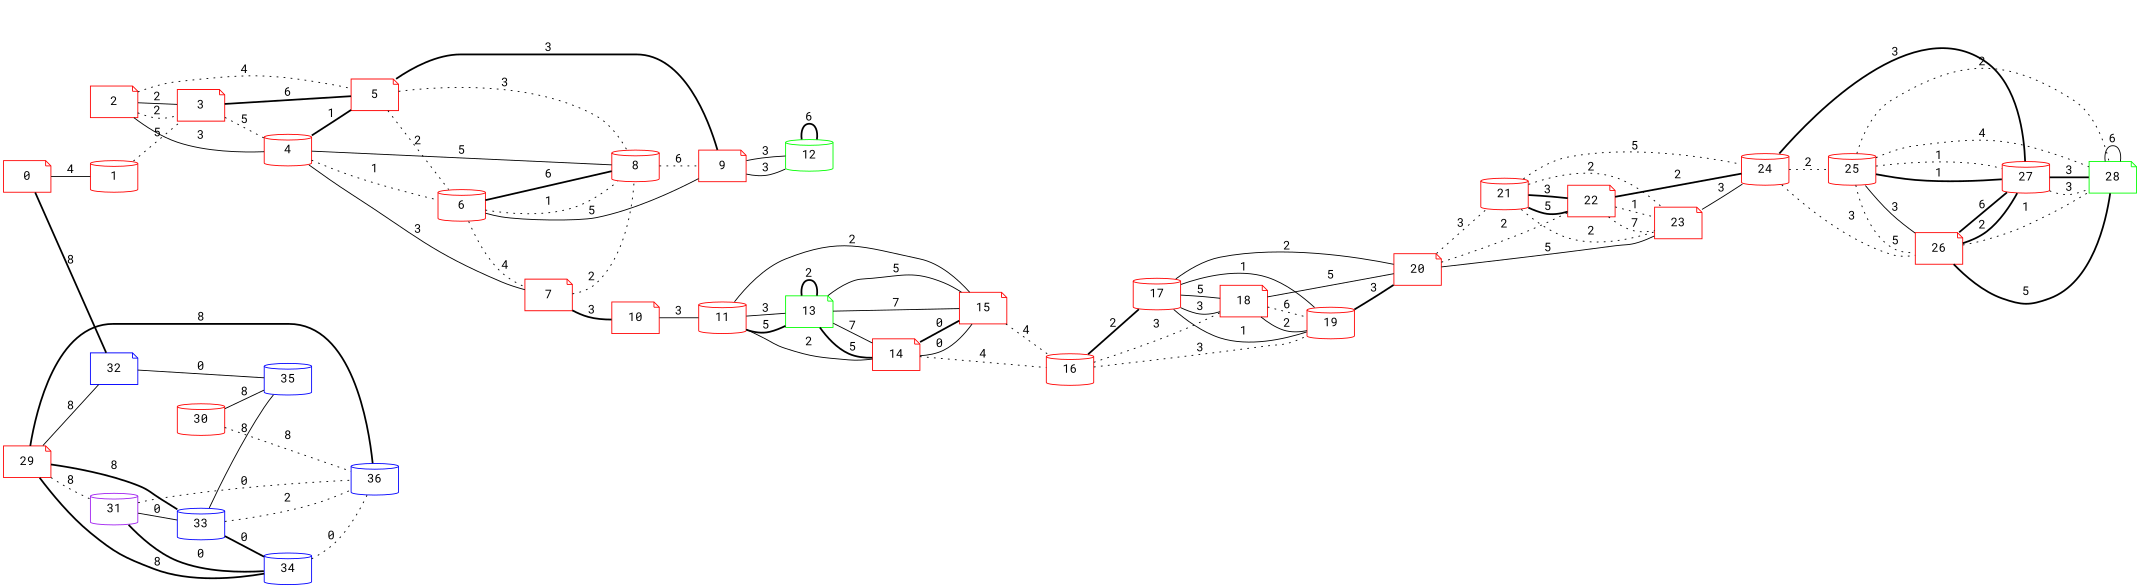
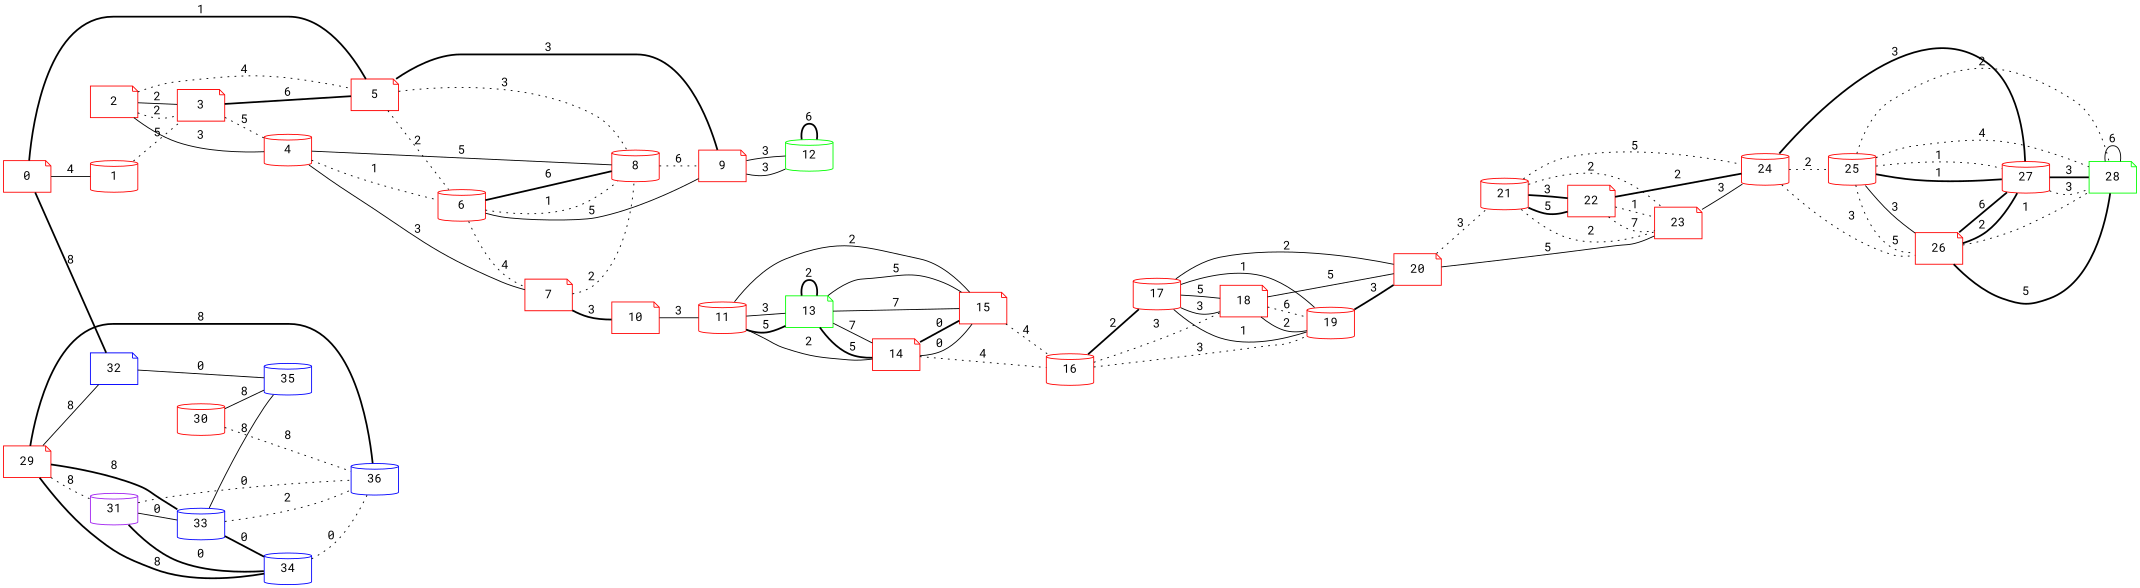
(331, 123) -> (162, 17)
(1505, 240) -> none
